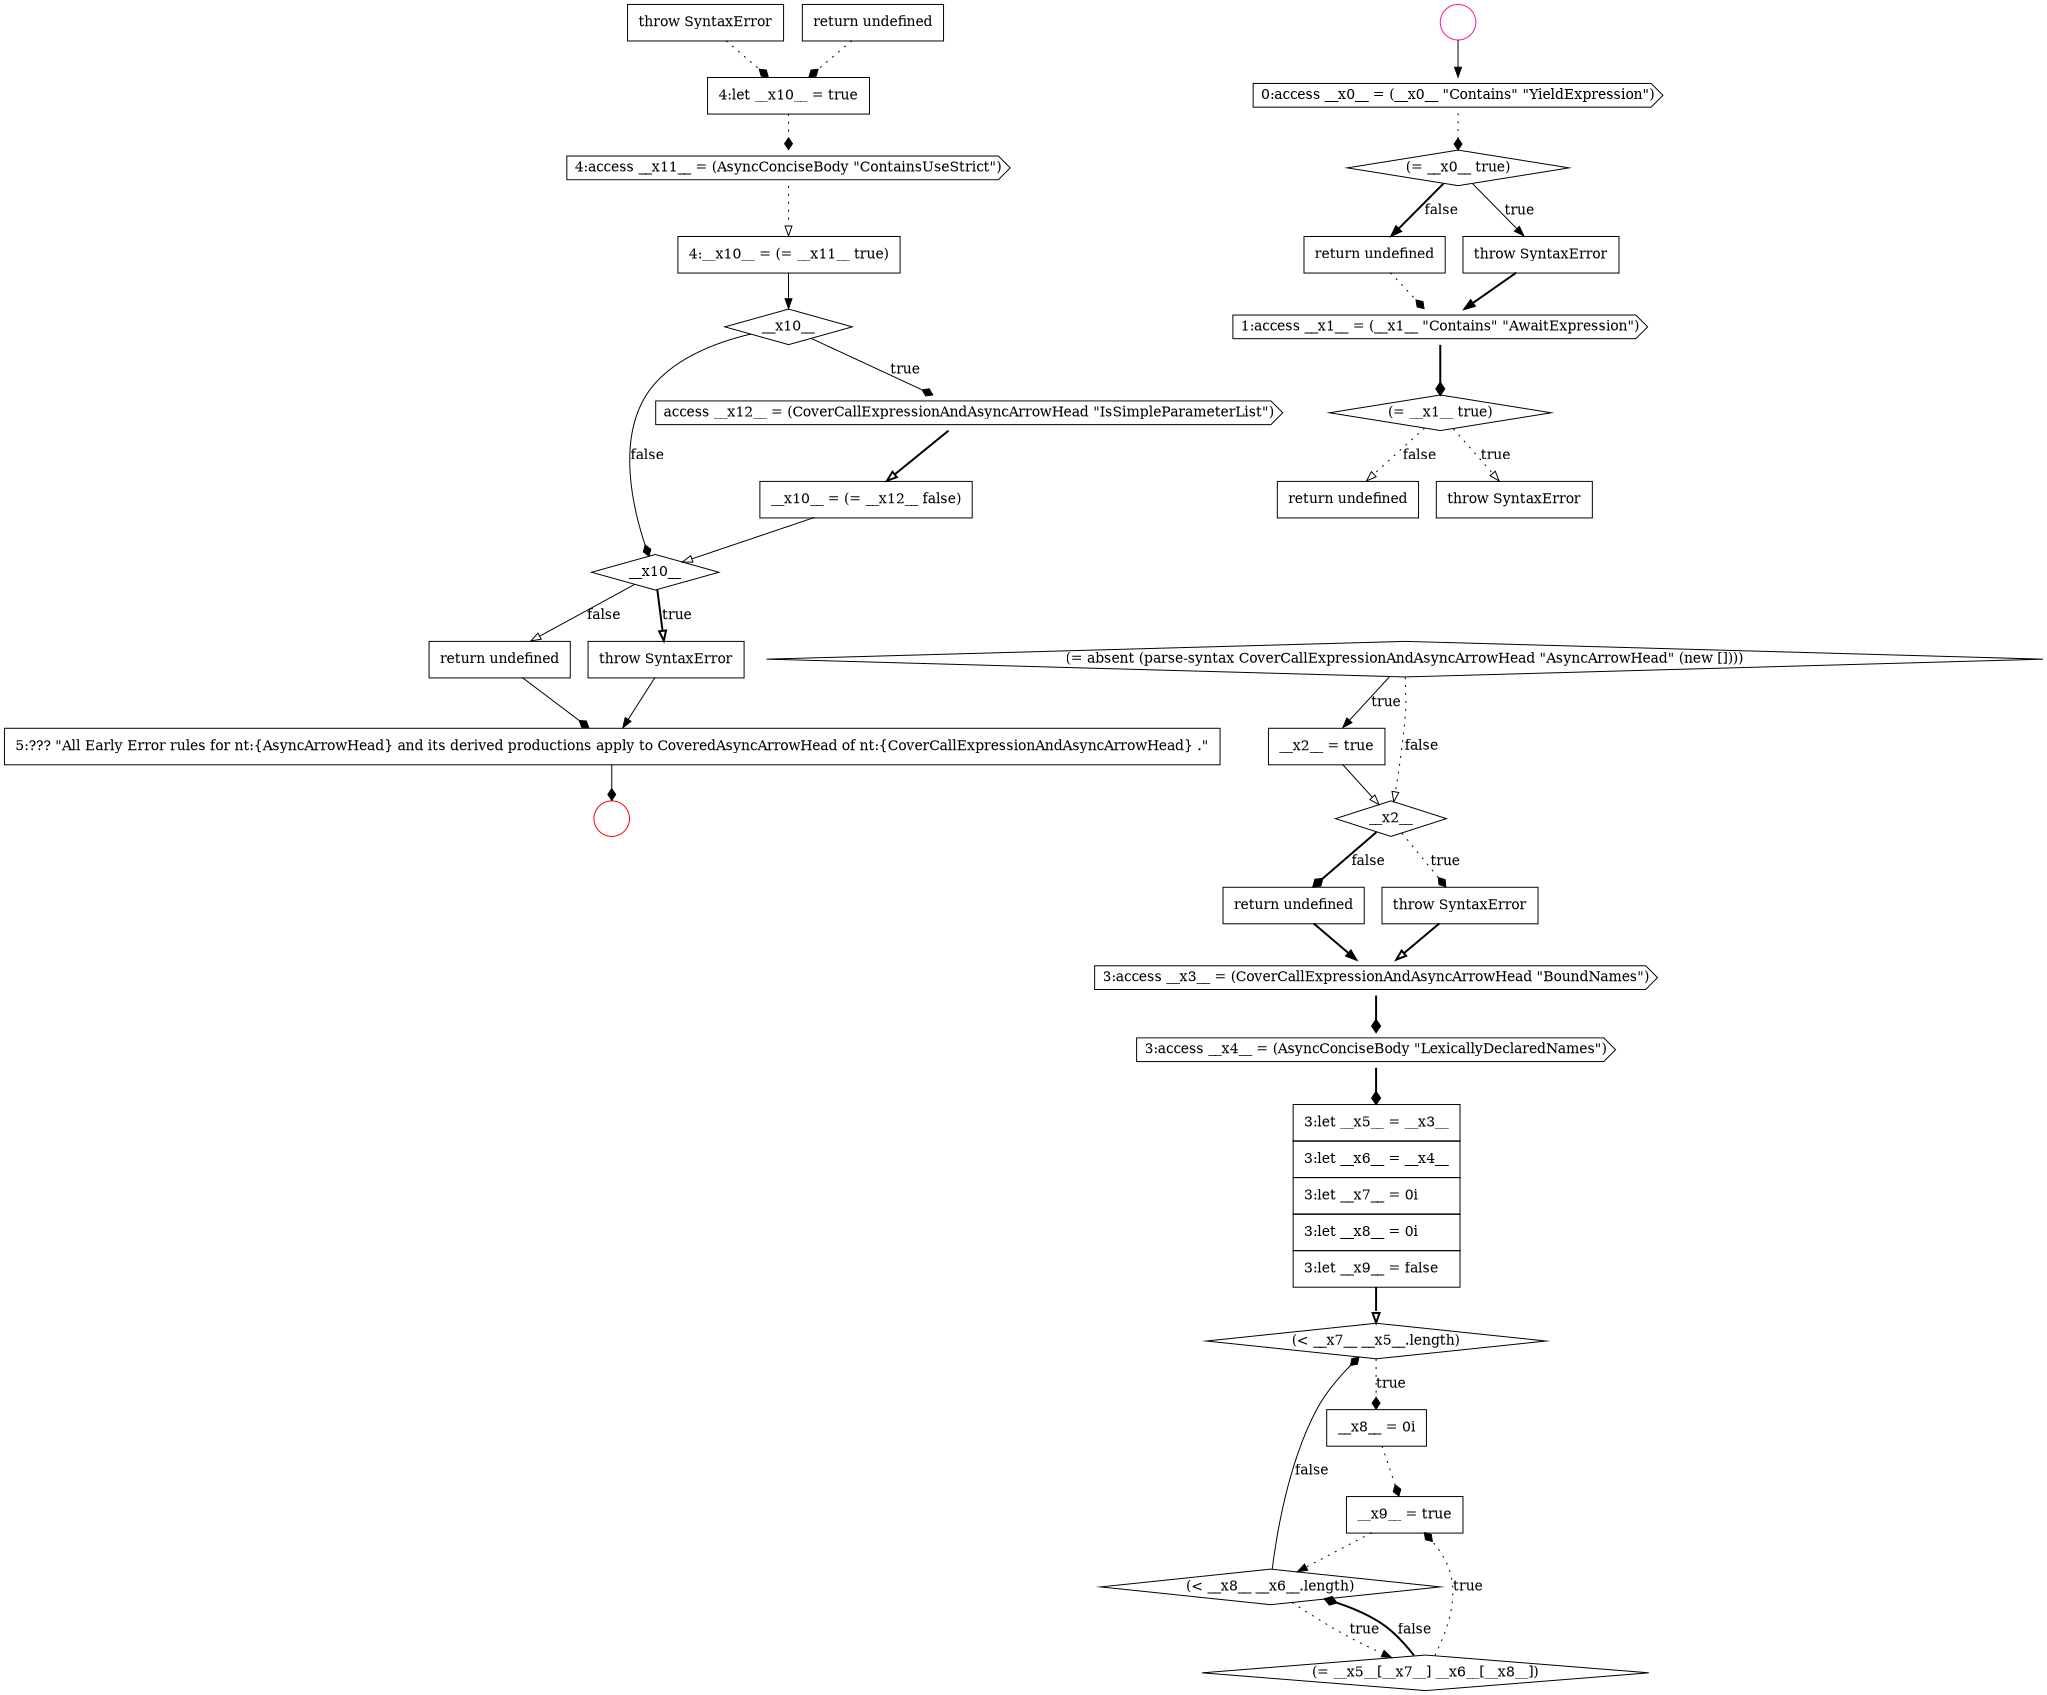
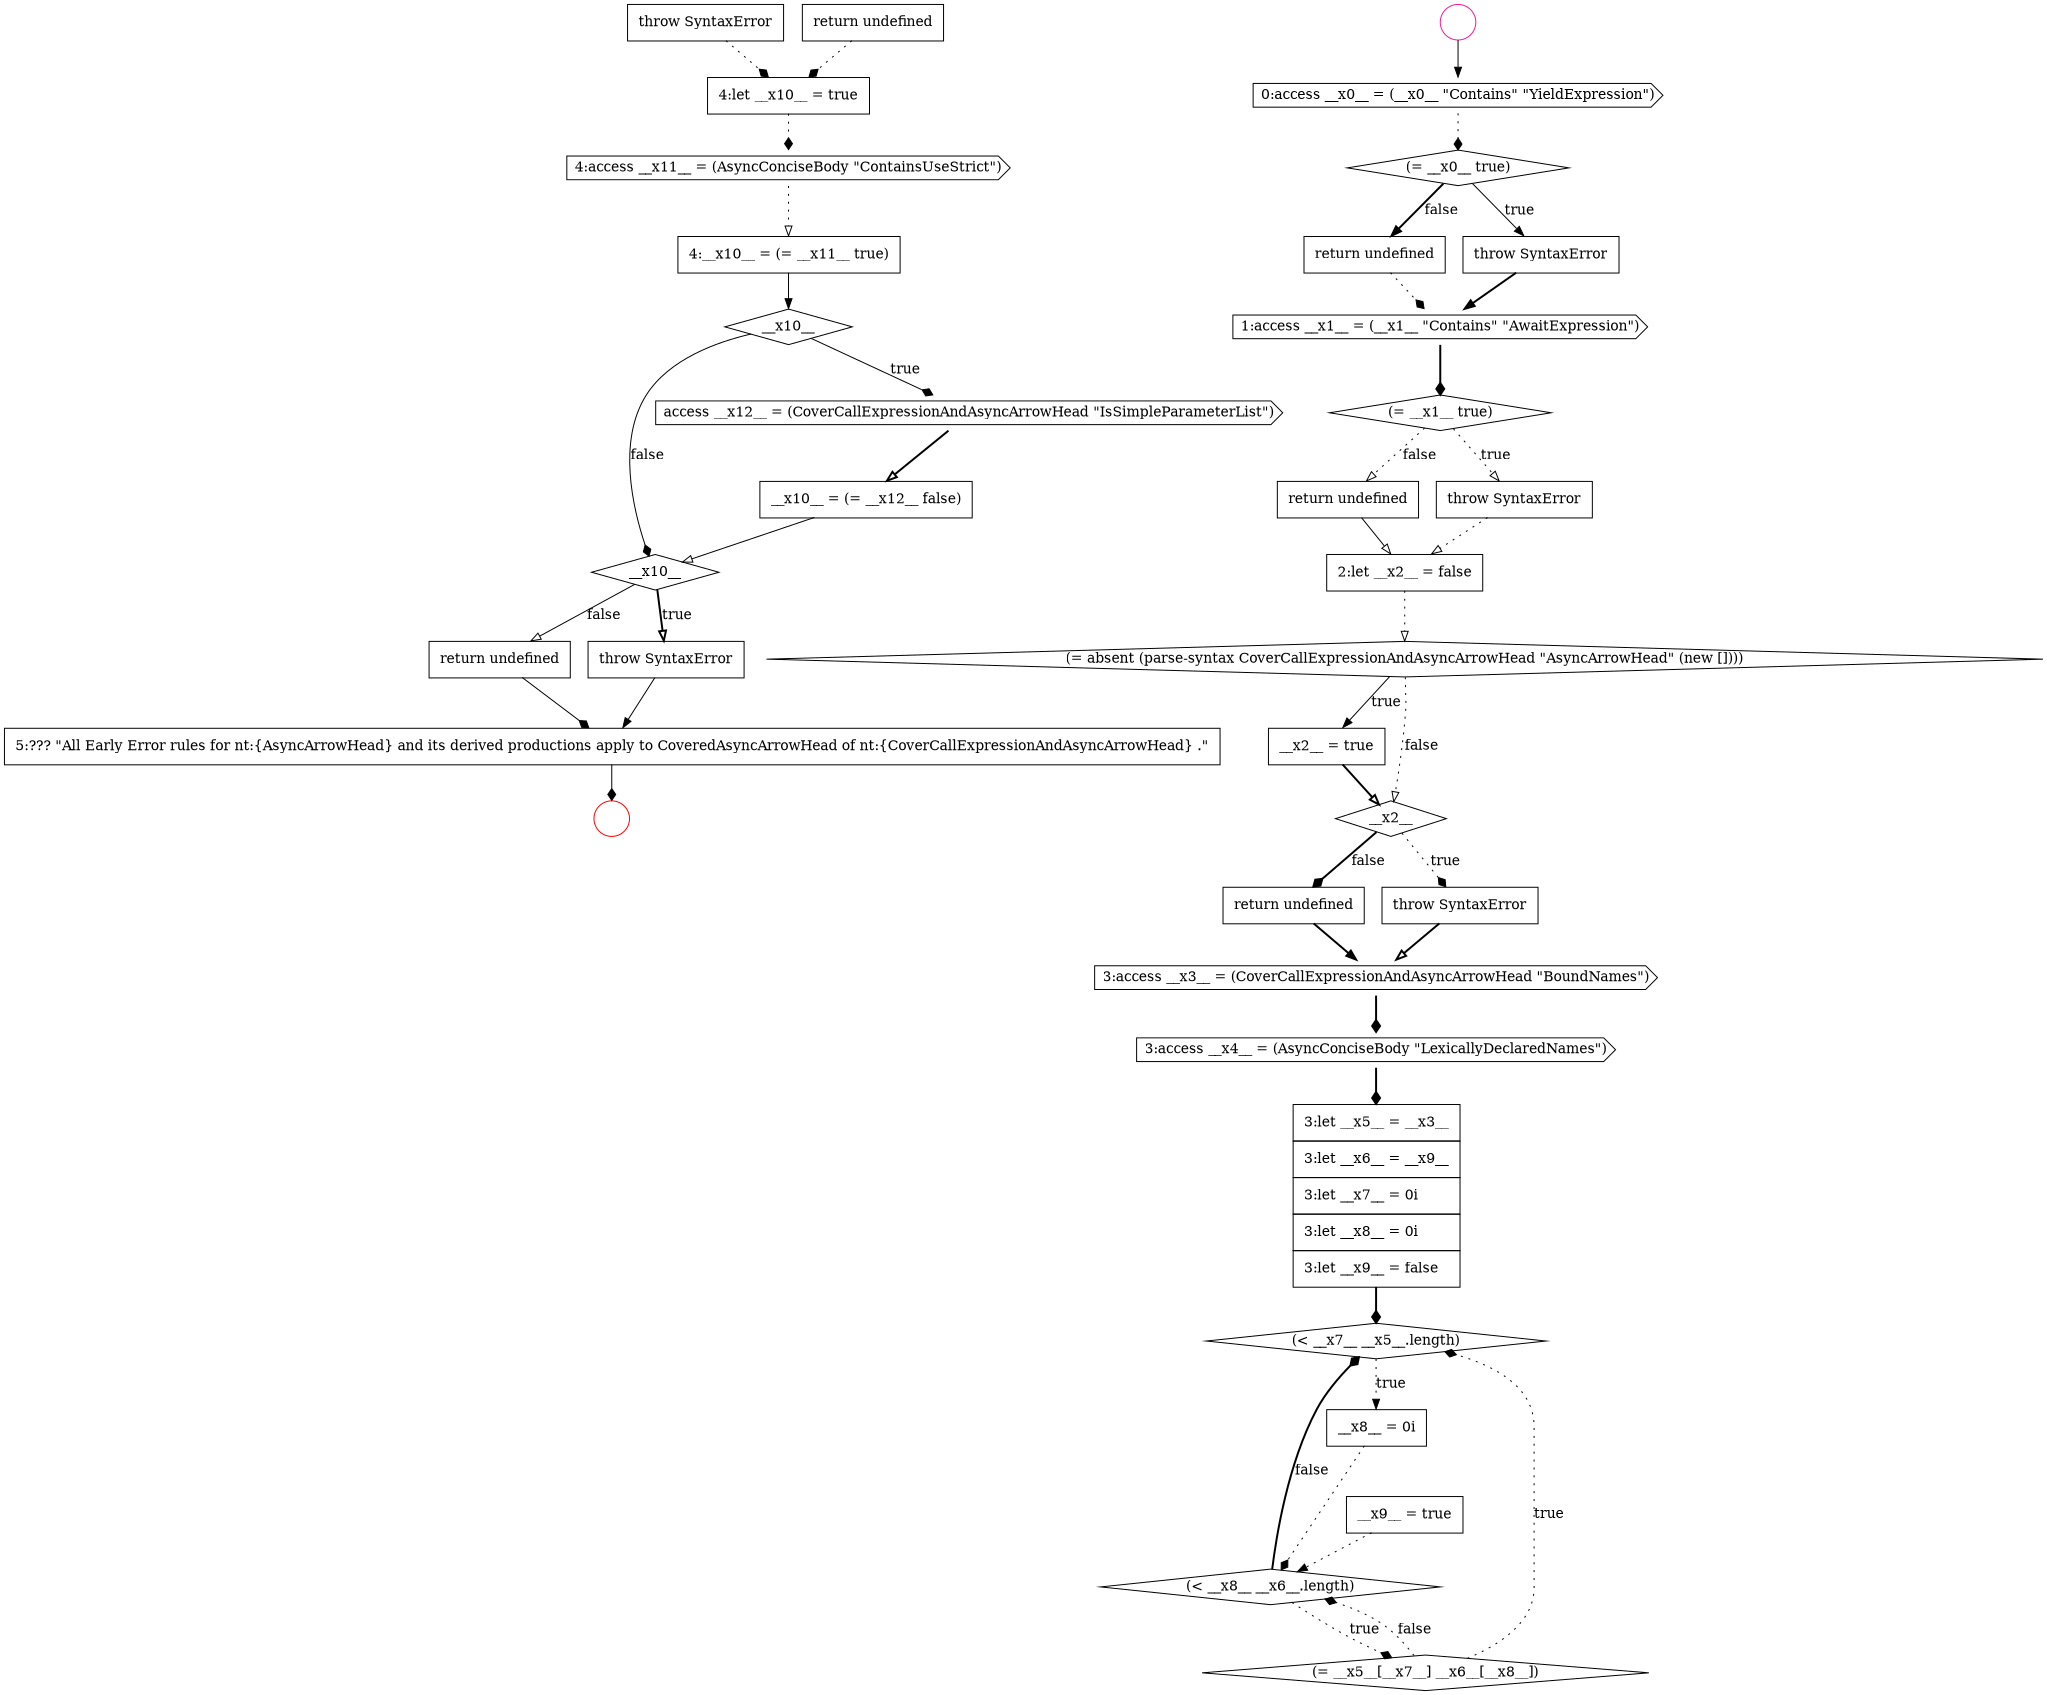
none -> (1405, 572)
(1357, 781) -> (1357, 781)
(1377, 1159) -> (1377, 1159)
(1376, 1299) -> (1376, 1299)
(1376, 1378) -> (1376, 1378)
(1296, 1461) -> (1296, 1461)
(1389, 1465) -> (1326, 1503)
(1453, 1597) -> (1534, 1502)
(1380, 1622) -> (1380, 1622)
(1335, 1629) -> (1335, 1629)
